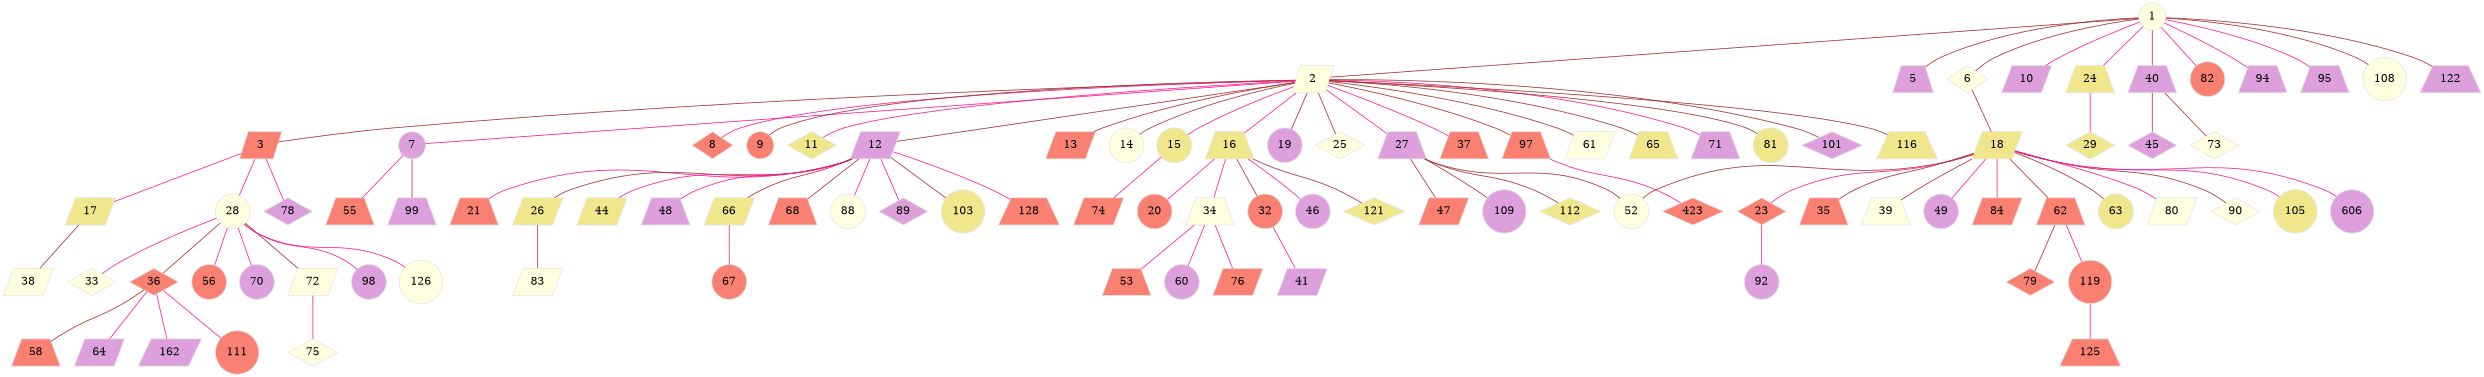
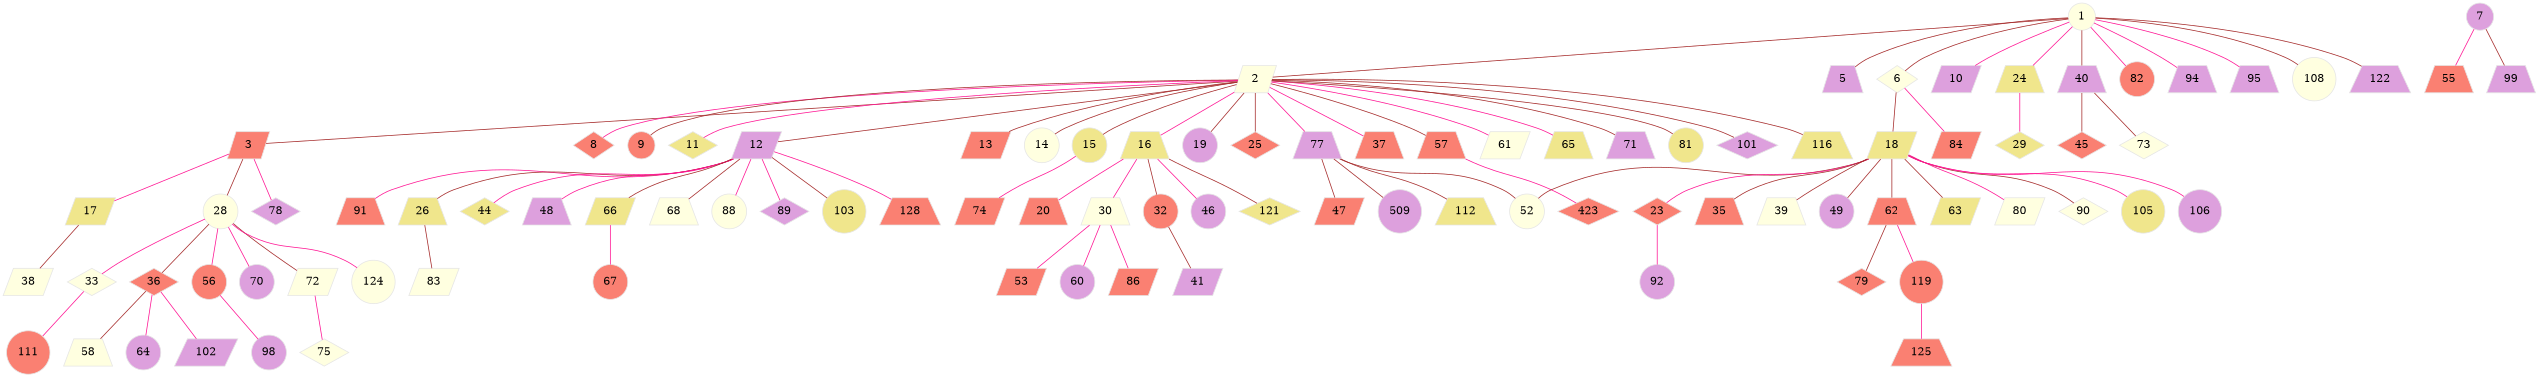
(1486, 97) -> (1414, 98)
(1453, 101) -> (1382, 102)
(1591, 105) -> (1515, 106)
(1240, 108) -> (1168, 105)
(882, 111) -> none
(1340, 145) -> (1255, 145)
(1402, 145) -> (1317, 145)
(1526, 145) -> (1442, 145)
(2152, 145) -> (2082, 145)
(247, 177) -> (235, 177)
(1997, 178) -> (1924, 110)
(1969, 179) -> (1864, 178)
(474, 211) -> (361, 211)
(538, 211) -> (423, 211)
(602, 211) -> (485, 211)
(793, 211) -> (674, 211)
(1155, 211) -> (1043, 211)
(1210, 211) -> (1105, 211)
(1504, 211) -> (1400, 211)
(1570, 211) -> (1466, 211)
(2116, 211) -> (1955, 211)
(2352, 211) -> (2200, 211)
(1284, 247) -> (1180, 247)
(328, 253) -> (239, 317)
(421, 282) -> (373, 282)
(1127, 282) -> (1021, 282)
(1238, 282) -> (1133, 282)
(192, 314) -> (63, 314)
(36, 352) -> (88, 352)
(99, 352) -> (143, 352)
(170, 352) -> (206, 352)
